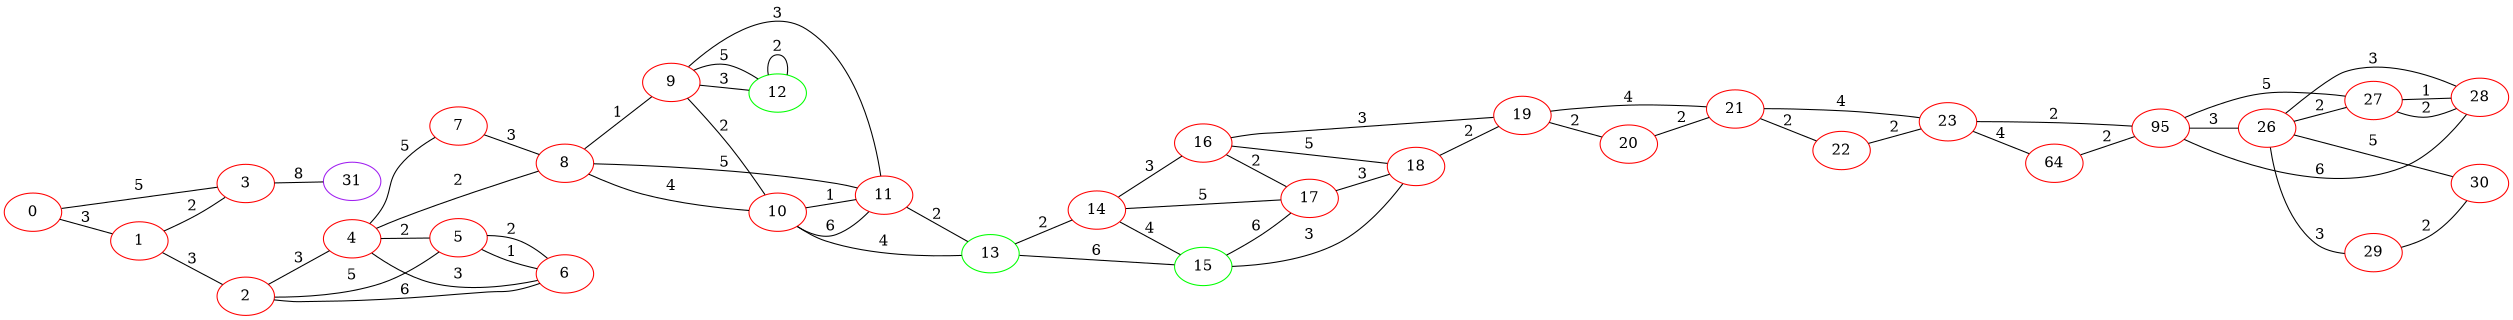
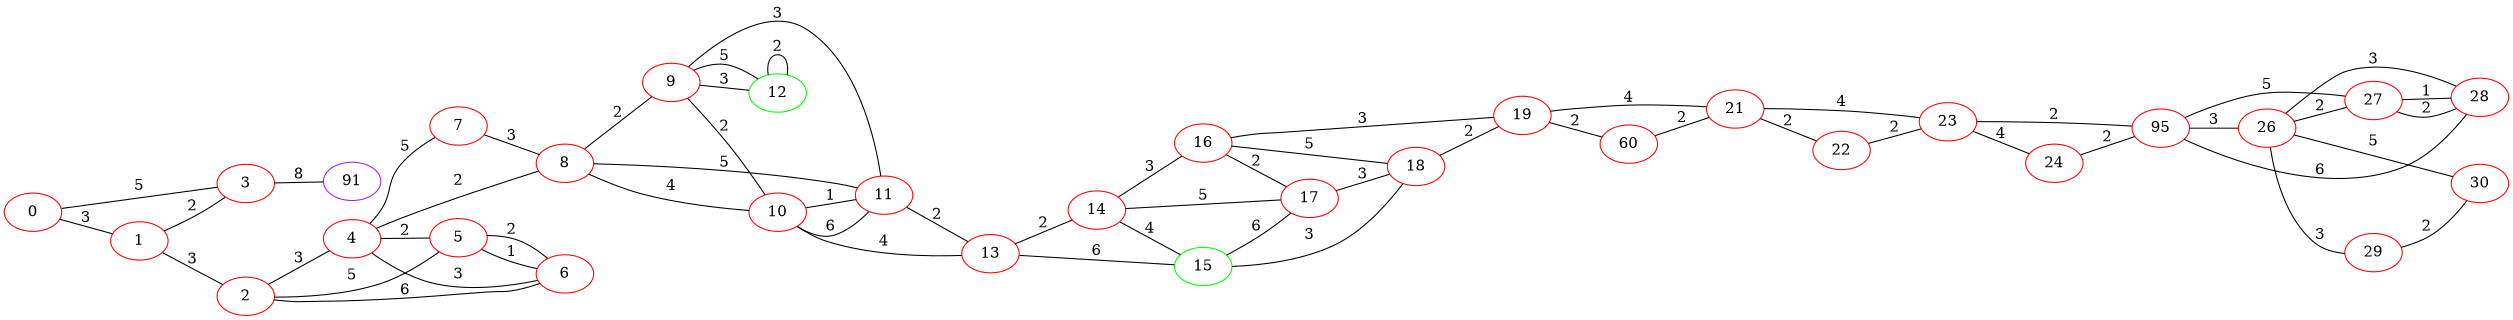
(618, 113) -> (618, 113)
(1629, 144) -> (1629, 144)
(2054, 163) -> (2054, 163)
(352, 181) -> (352, 181)
(990, 254) -> (990, 254)
